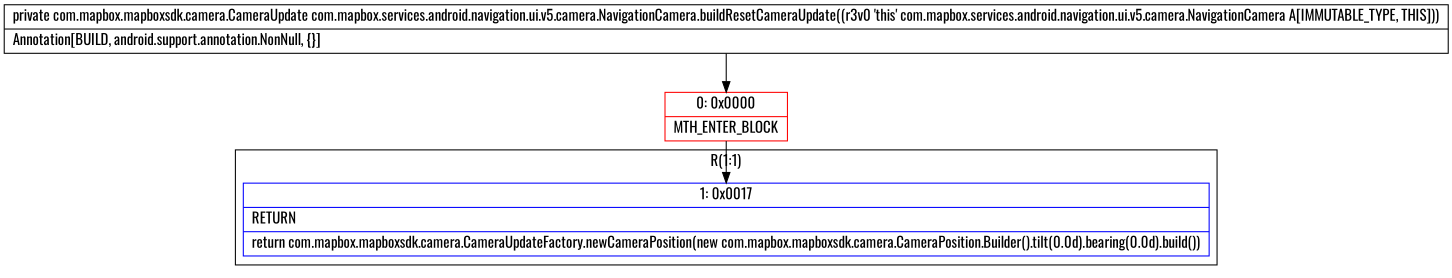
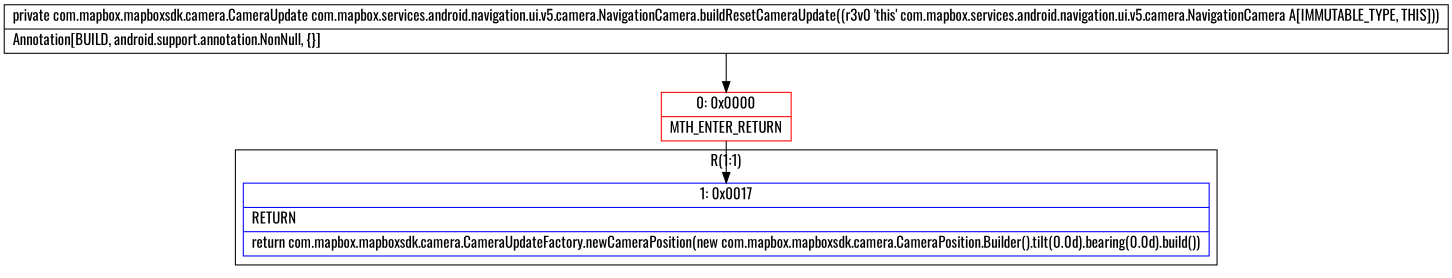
(726, 128) -> (726, 128)
